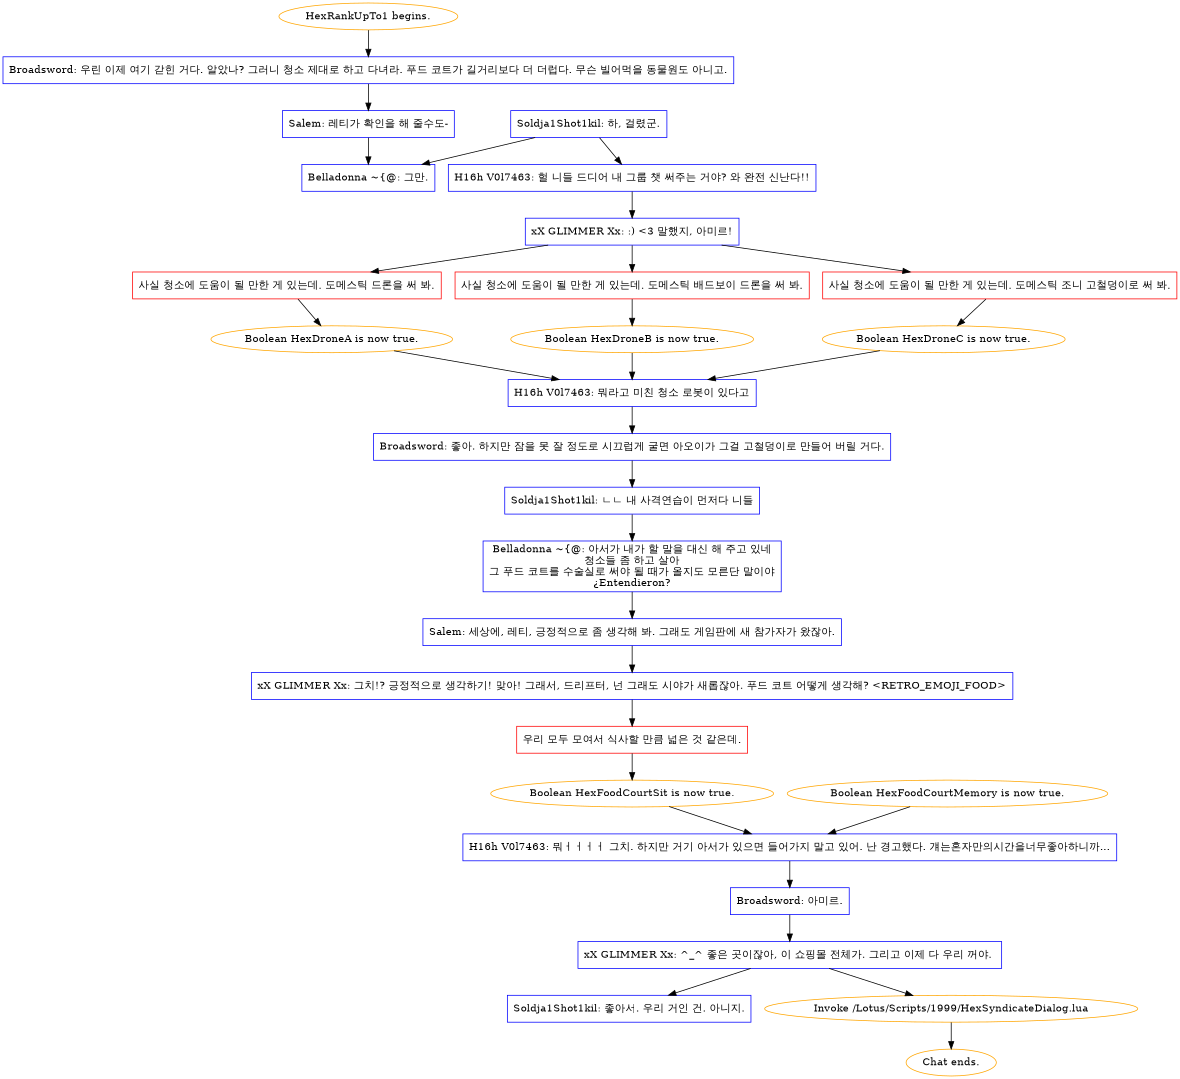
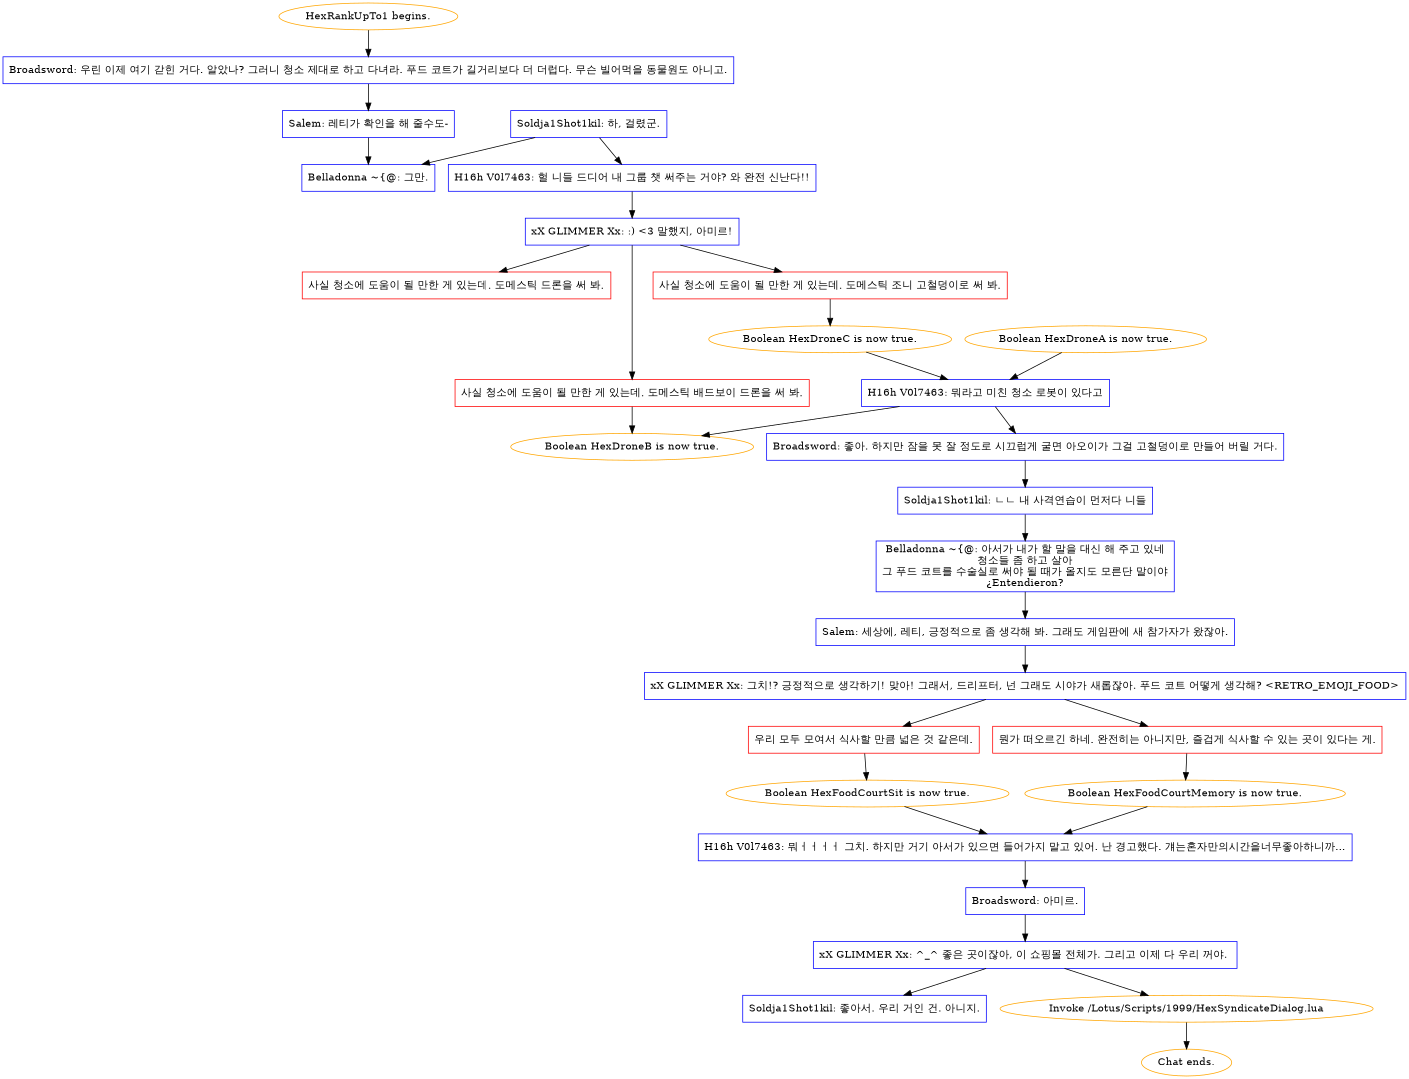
(307, 310) -> none
(632, 362) -> (804, 421)
none -> (1187, 740)
